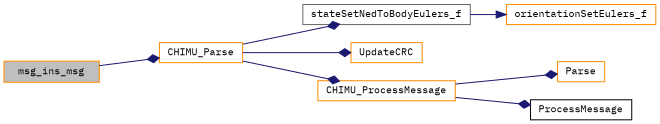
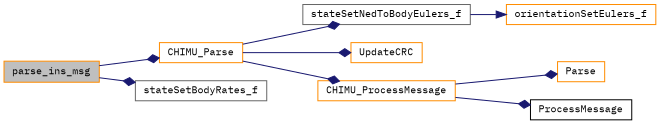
(52, 72) -> (52, 72)
none -> (201, 91)
